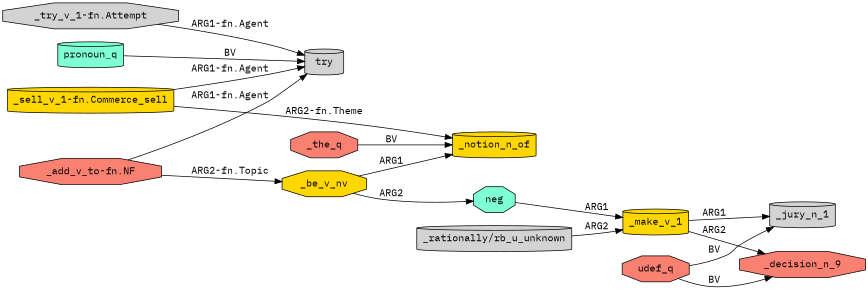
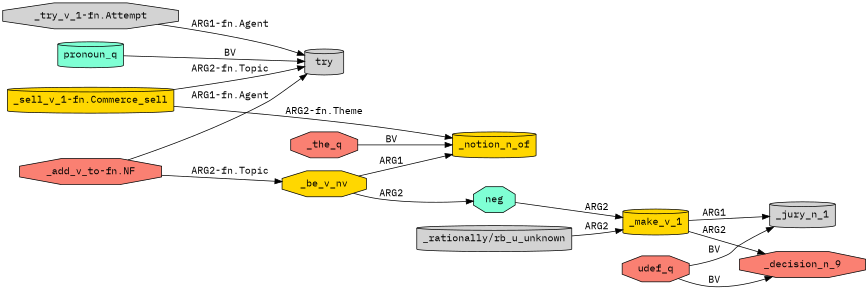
(230, 69) -> (230, 69)
(597, 207) -> (597, 207)
